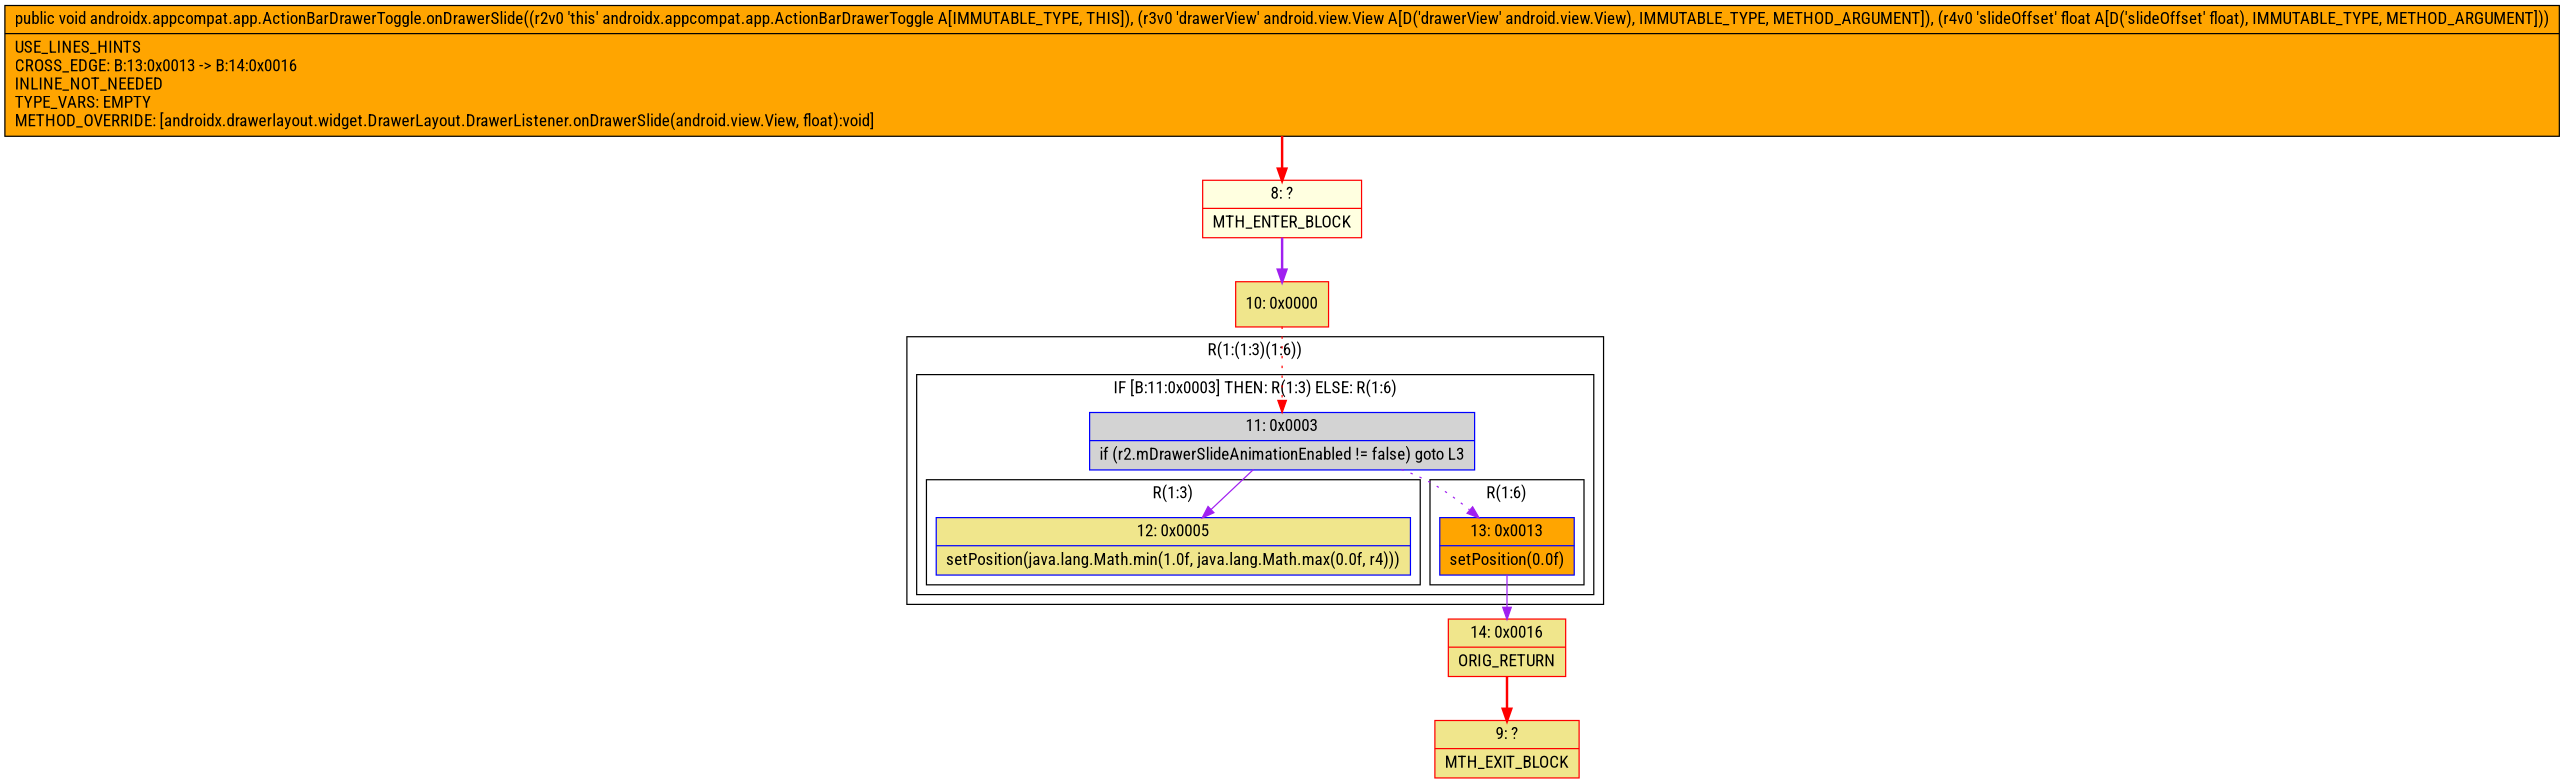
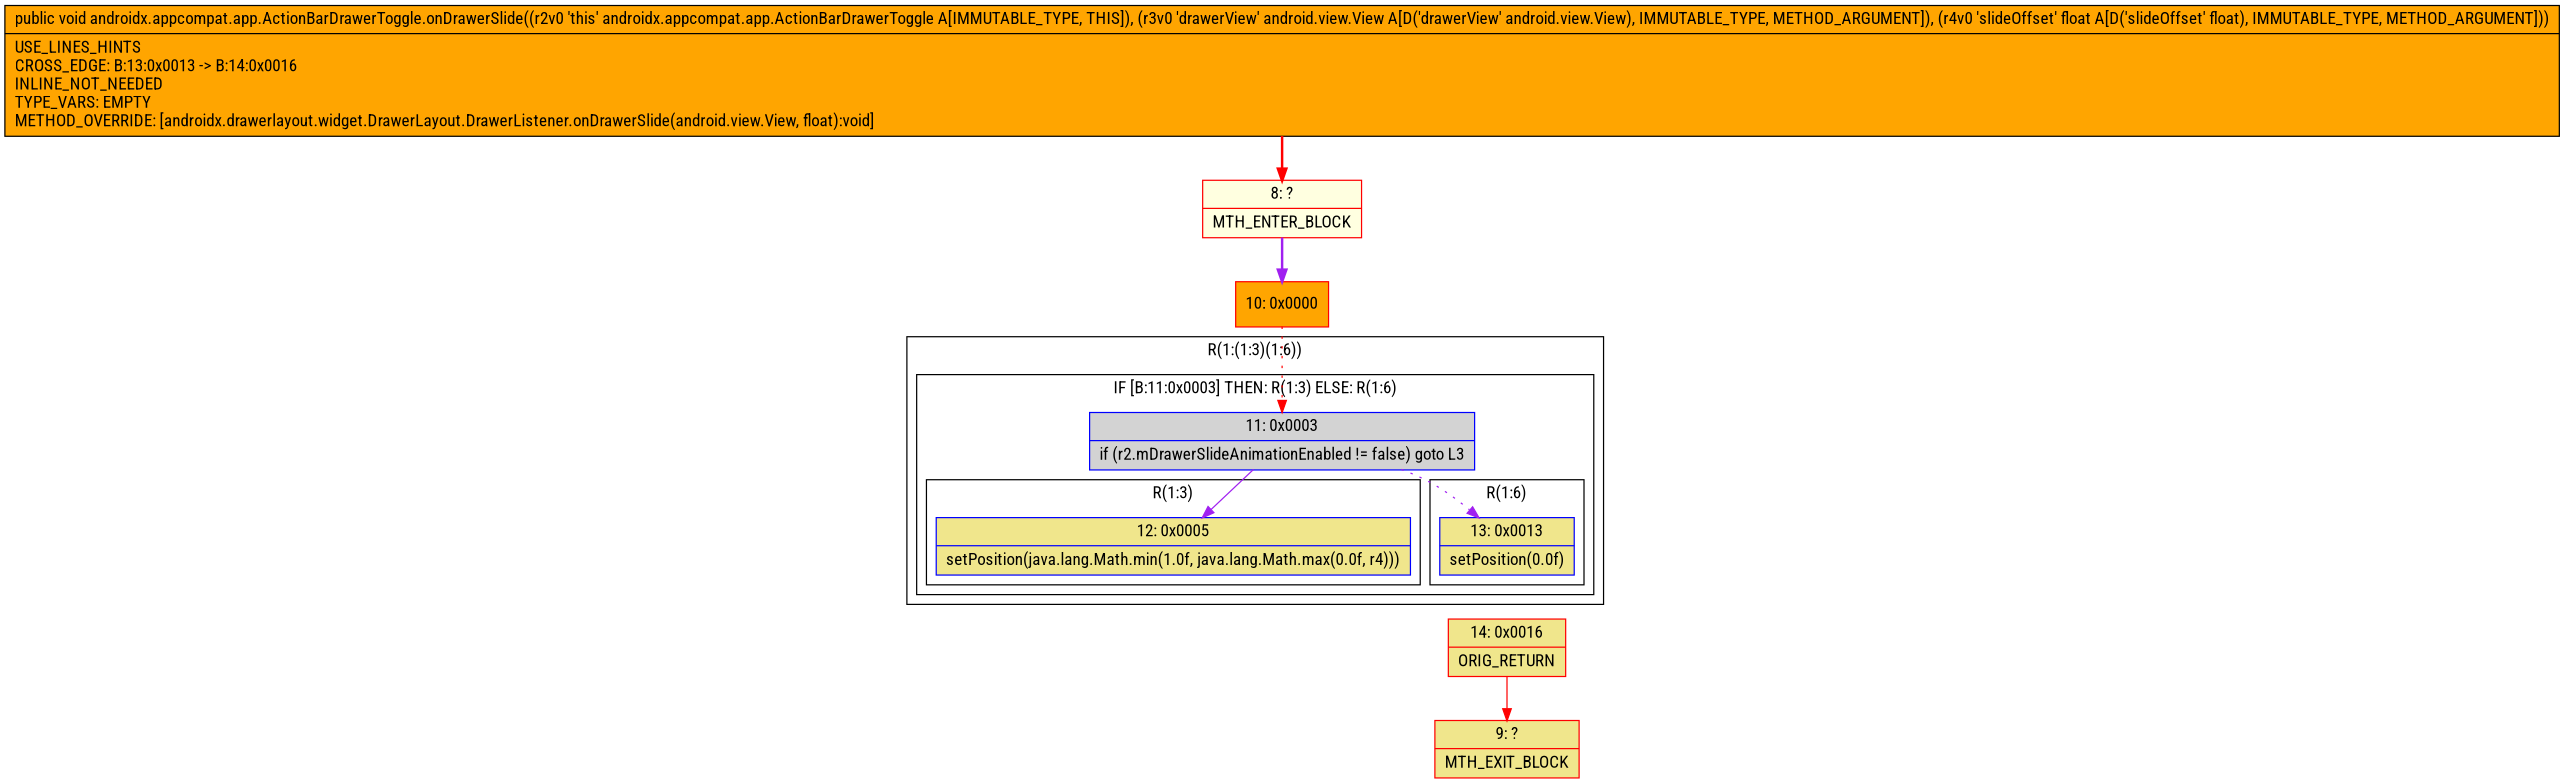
(1282, 304) -> (1282, 304)
(1507, 546) -> (1507, 546)
(1507, 591) -> none
(1507, 692) -> (1507, 692)
